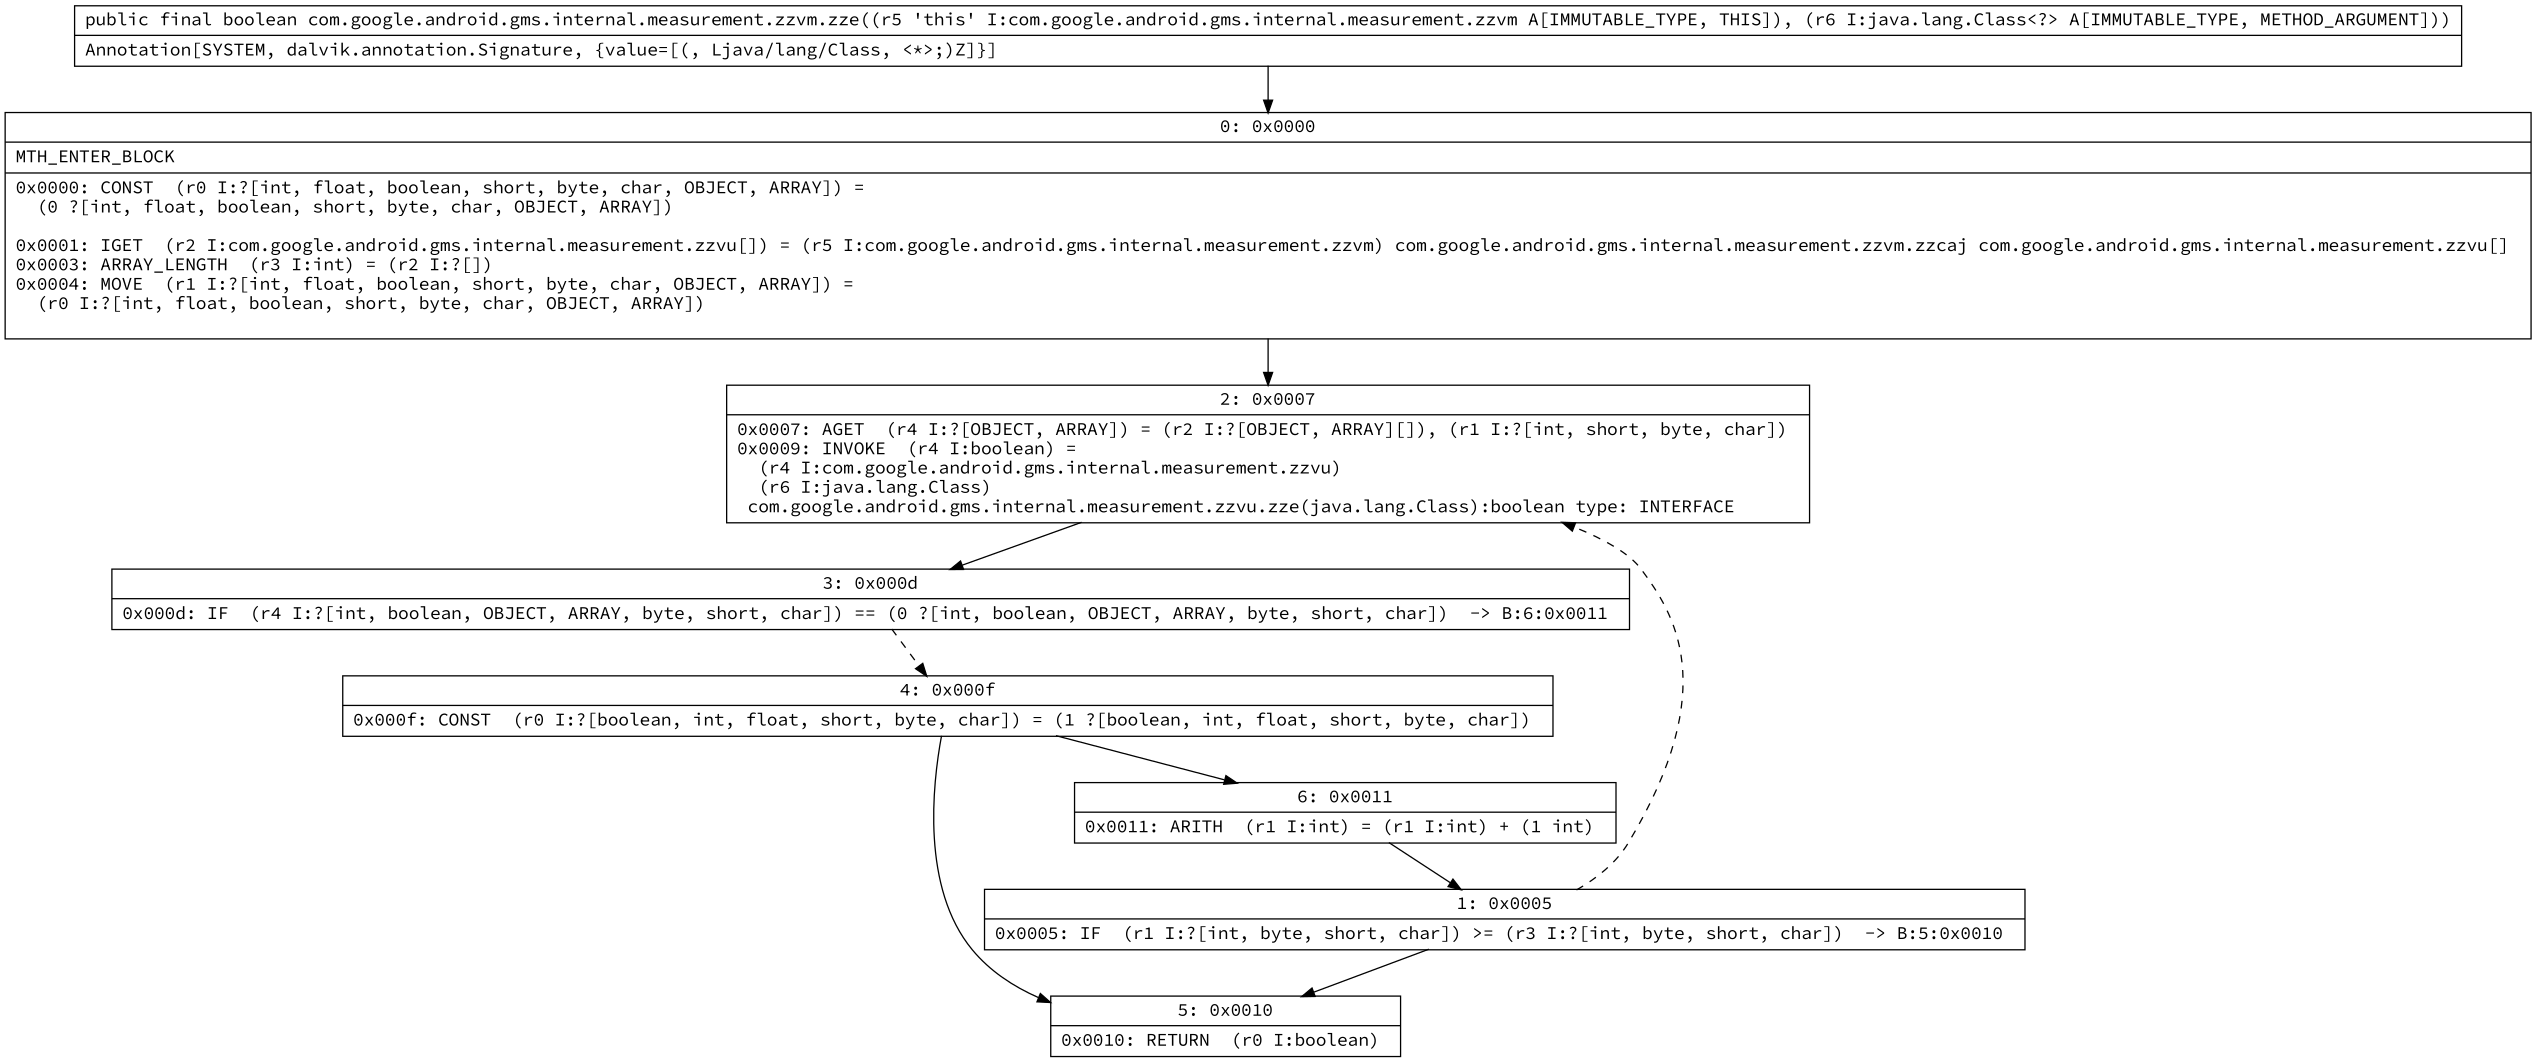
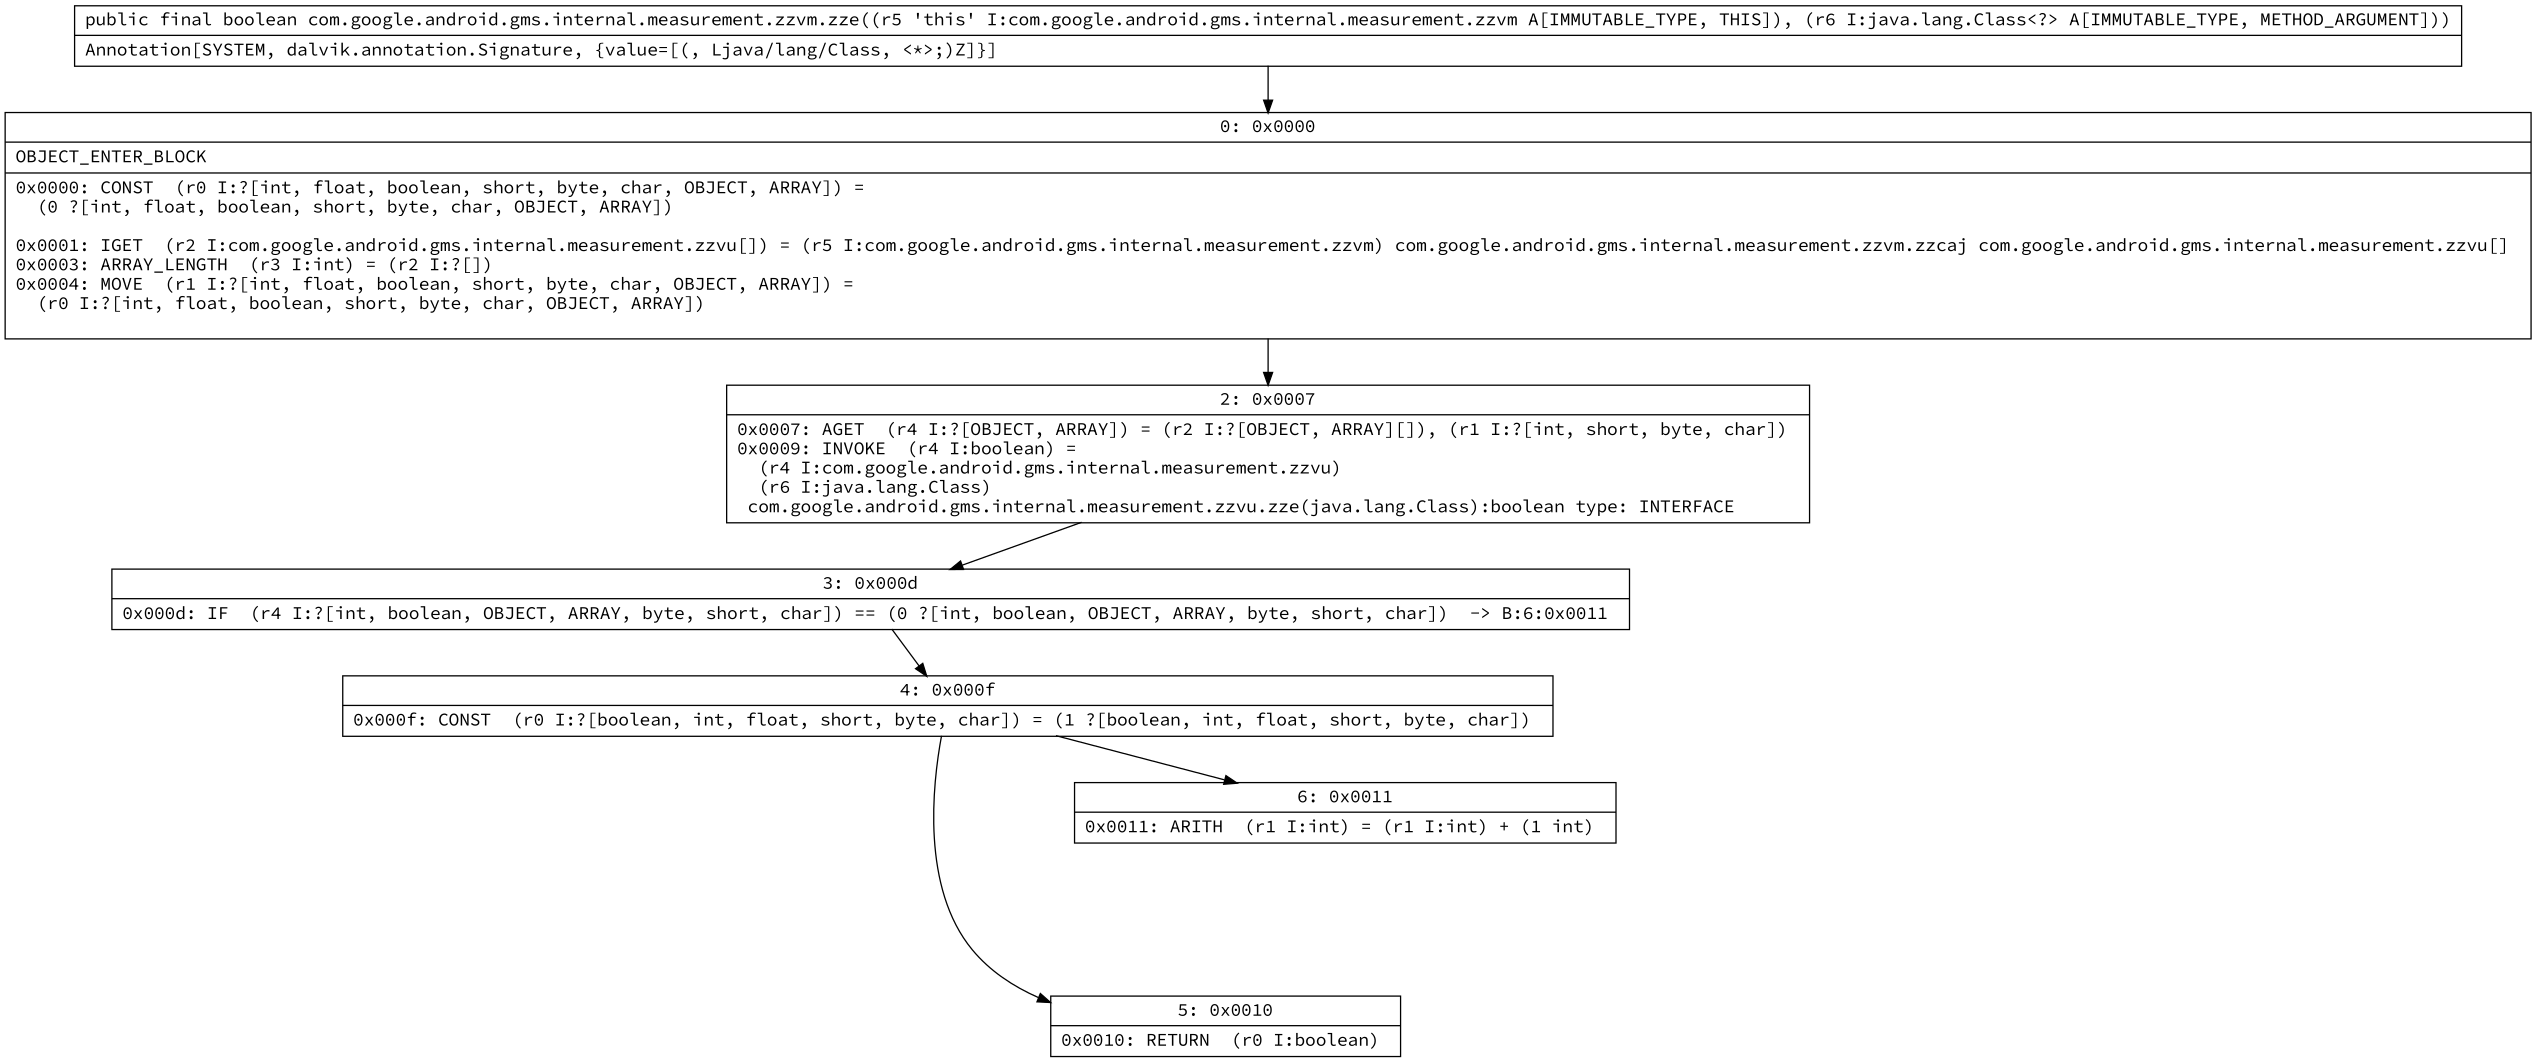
(95, 157) -> (111, 157)
(905, 648) -> (905, 648)
(1505, 920) -> none
